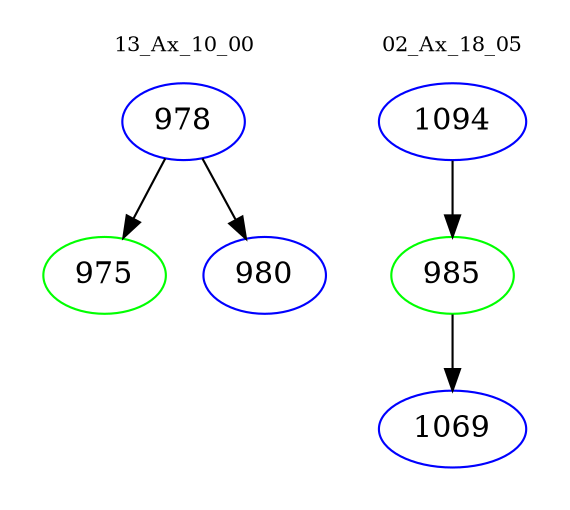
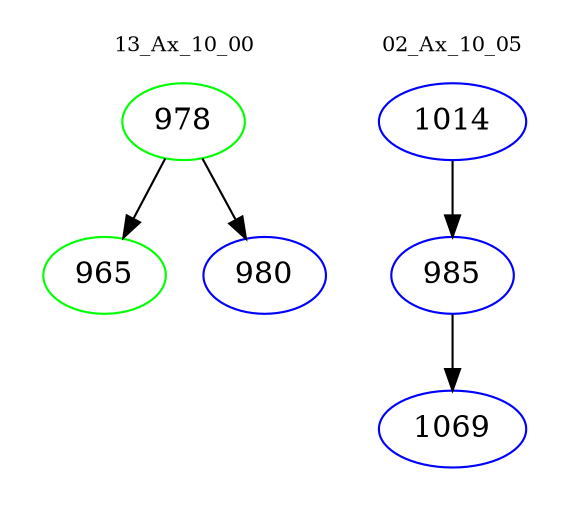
(453, 46) -> (453, 46)
(184, 122) -> (184, 122)
(453, 122) -> (453, 122)
(105, 275) -> (105, 275)
(453, 275) -> (453, 275)
